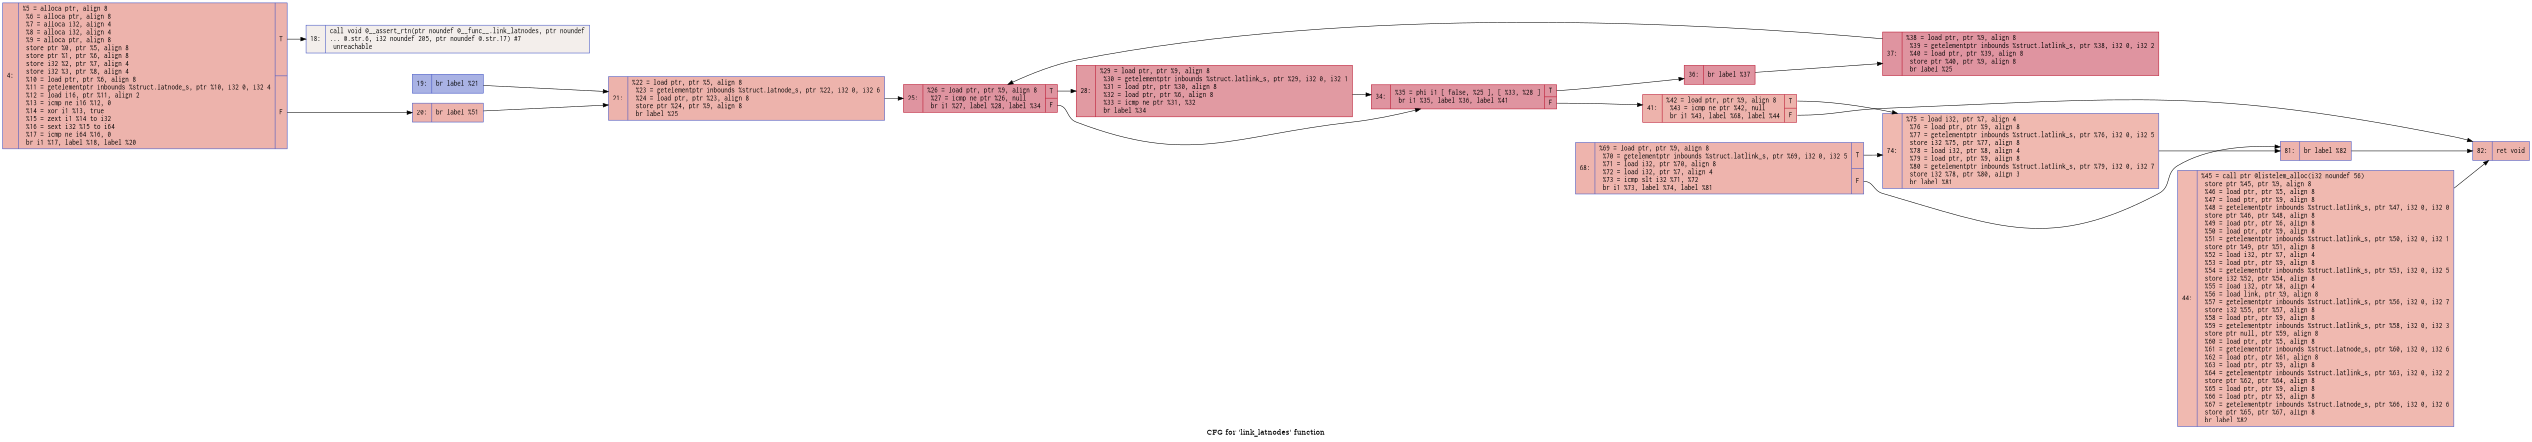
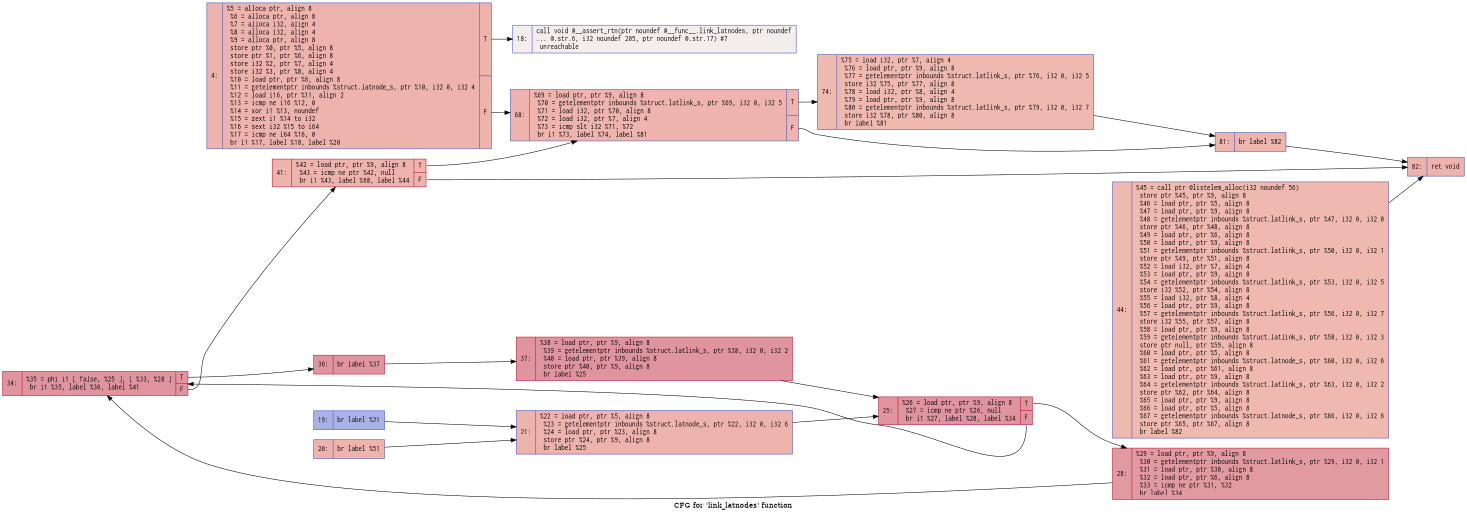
(1845, 104) -> (500, 159)
(64, 111) -> (273, 111)
(347, 113) -> (498, 113)
(1963, 174) -> (898, 115)
(2260, 294) -> (1193, 306)
